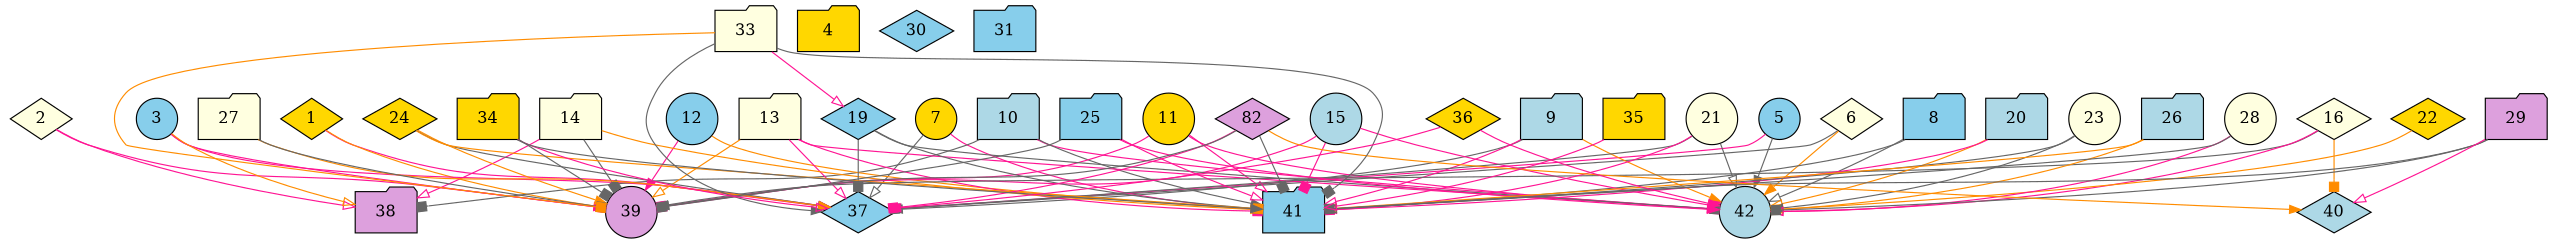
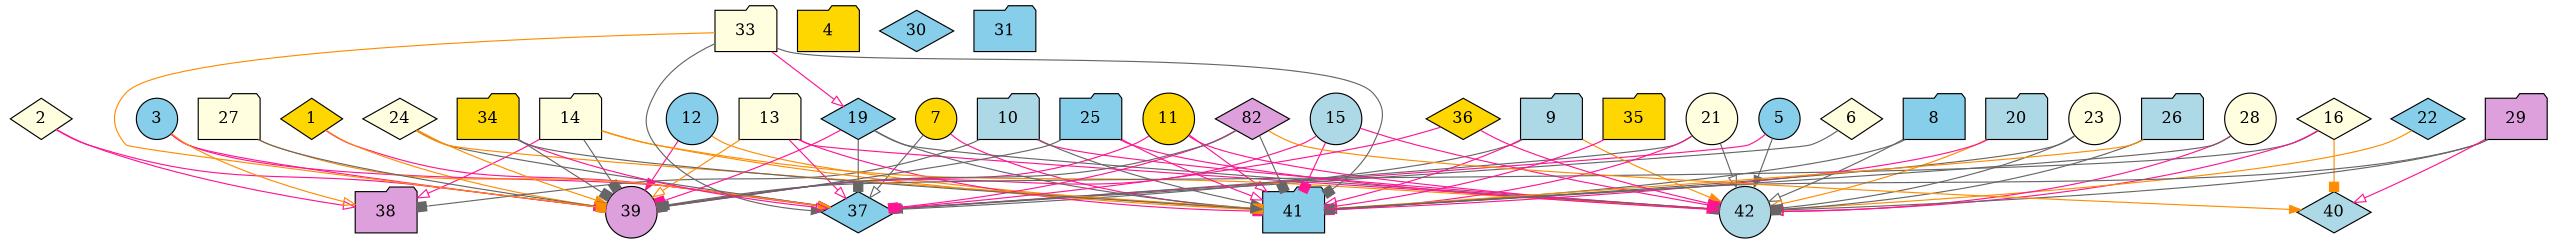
(400, 119) -> (400, 119)
(2428, 119) -> (2428, 119)
(1809, 156) -> (1153, 180)
none -> (755, 168)
(2038, 173) -> (2038, 173)
